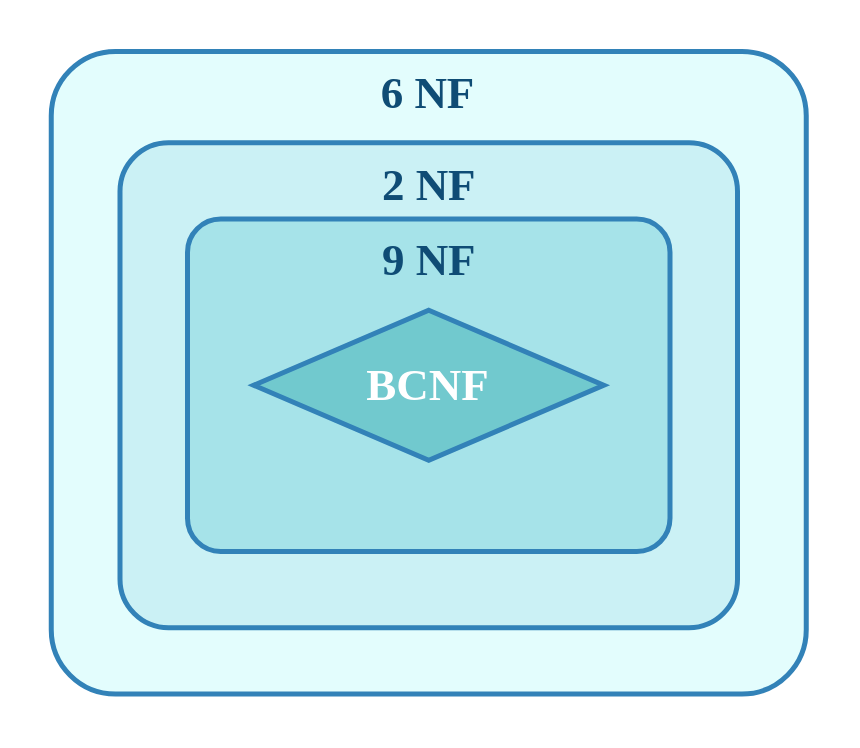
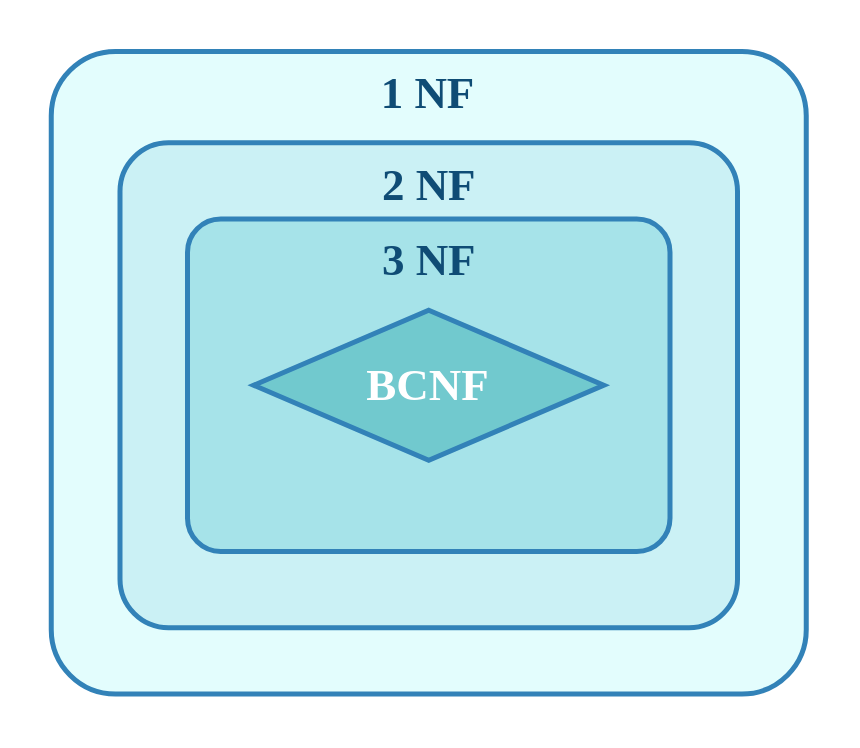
(429, 96) -> (429, 96)
(430, 263) -> (430, 263)
